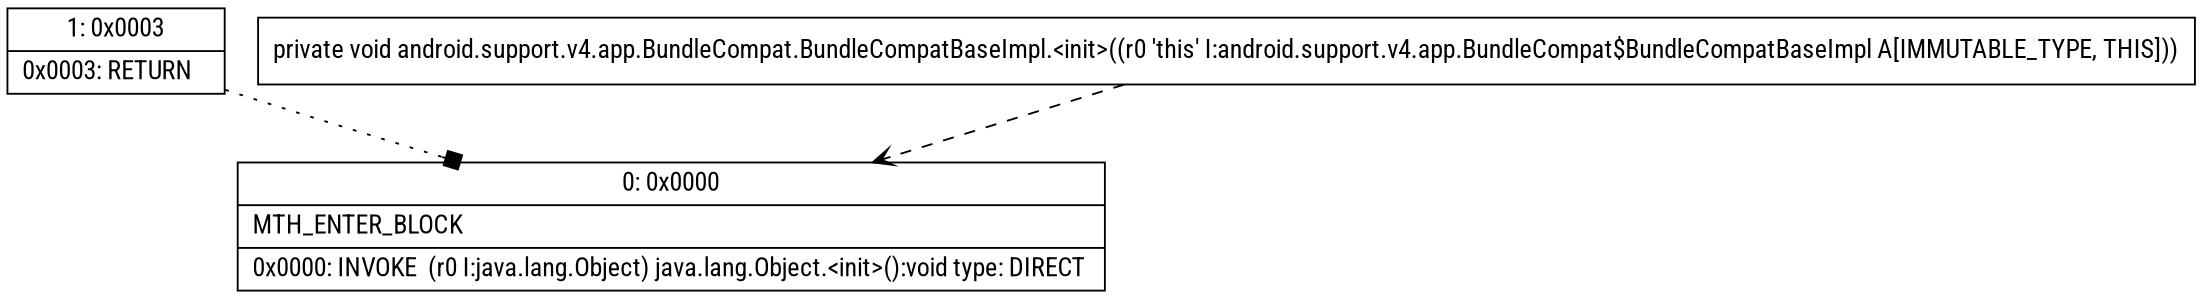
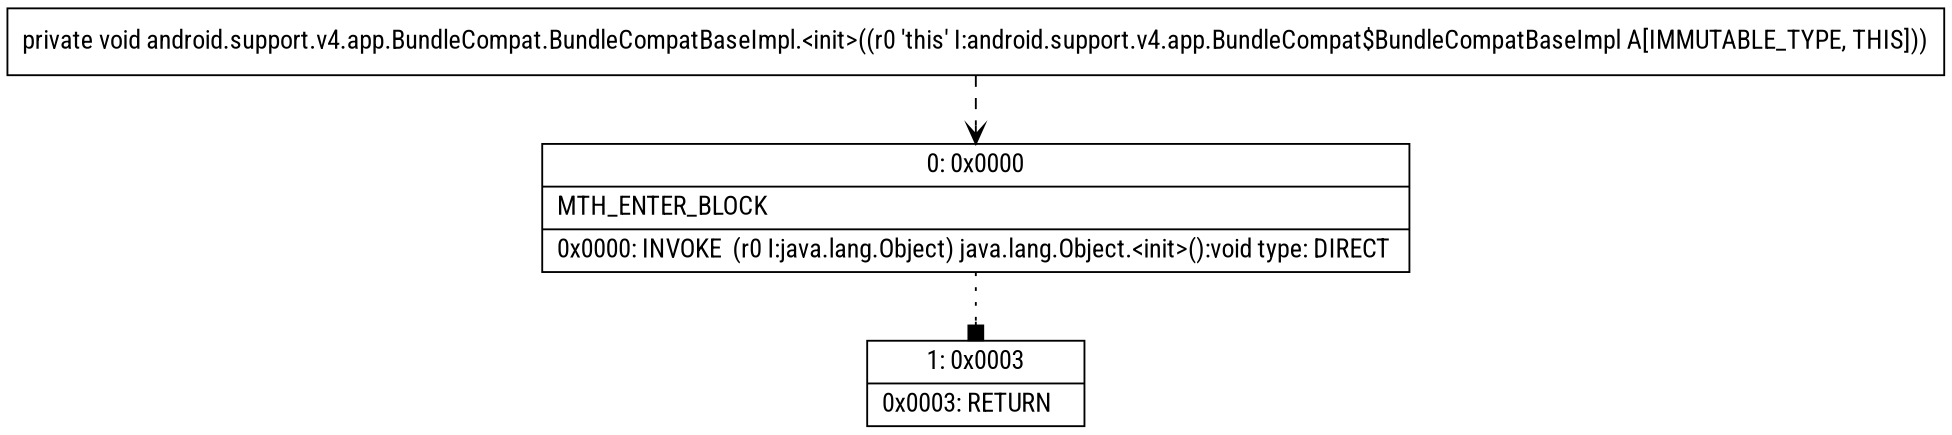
(333, 124) -> (976, 297)
